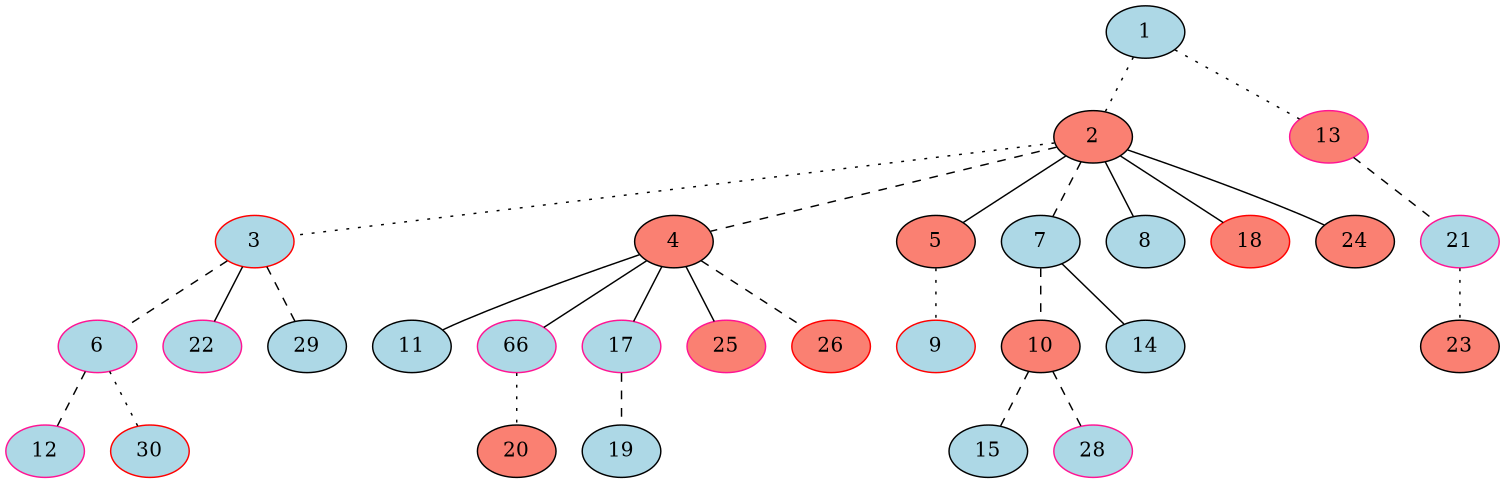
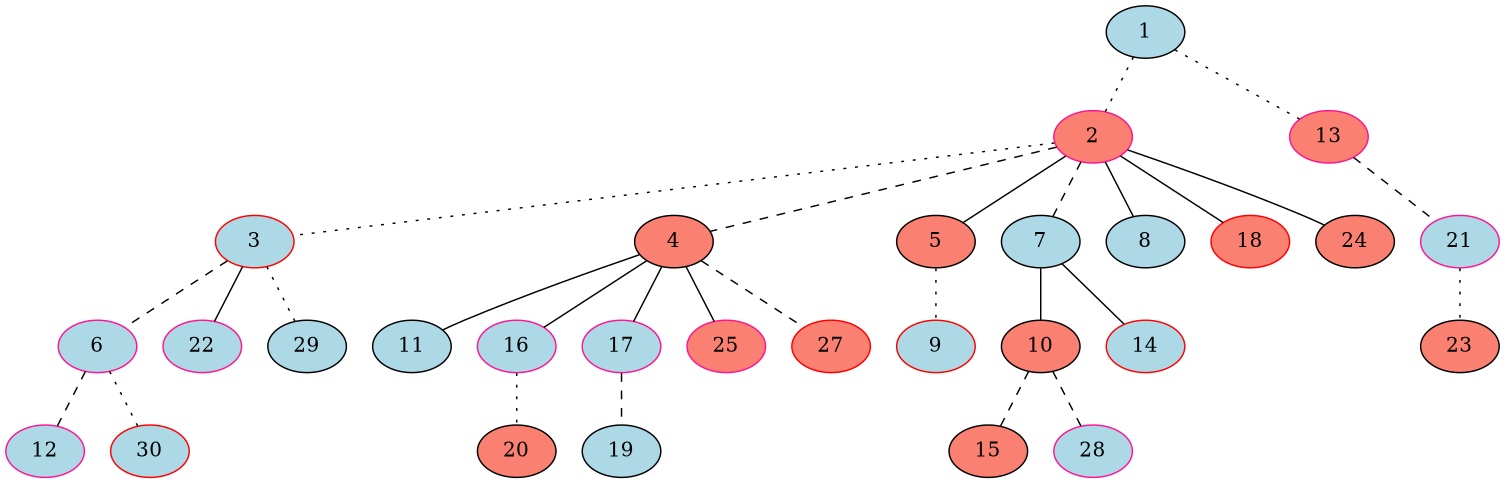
(1093, 137) -> (1093, 137)
(281, 294) -> (281, 294)
(1041, 294) -> (1041, 294)
(517, 346) -> (517, 346)
(831, 346) -> (831, 346)
(1146, 346) -> (1146, 346)
(988, 451) -> (988, 451)
